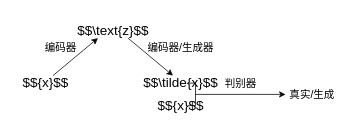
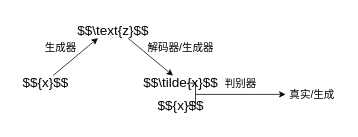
(61, 48) -> (61, 48)
(181, 48) -> (181, 48)
